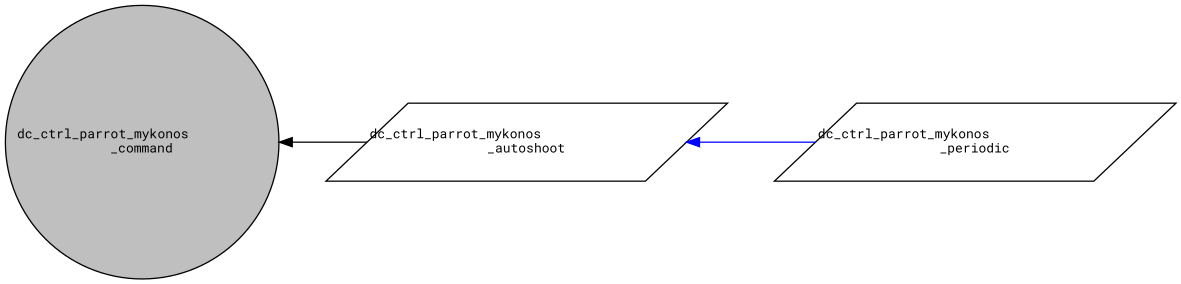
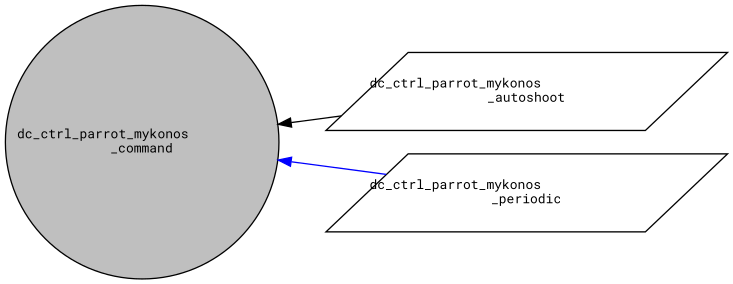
(758, 142) -> (339, 168)
